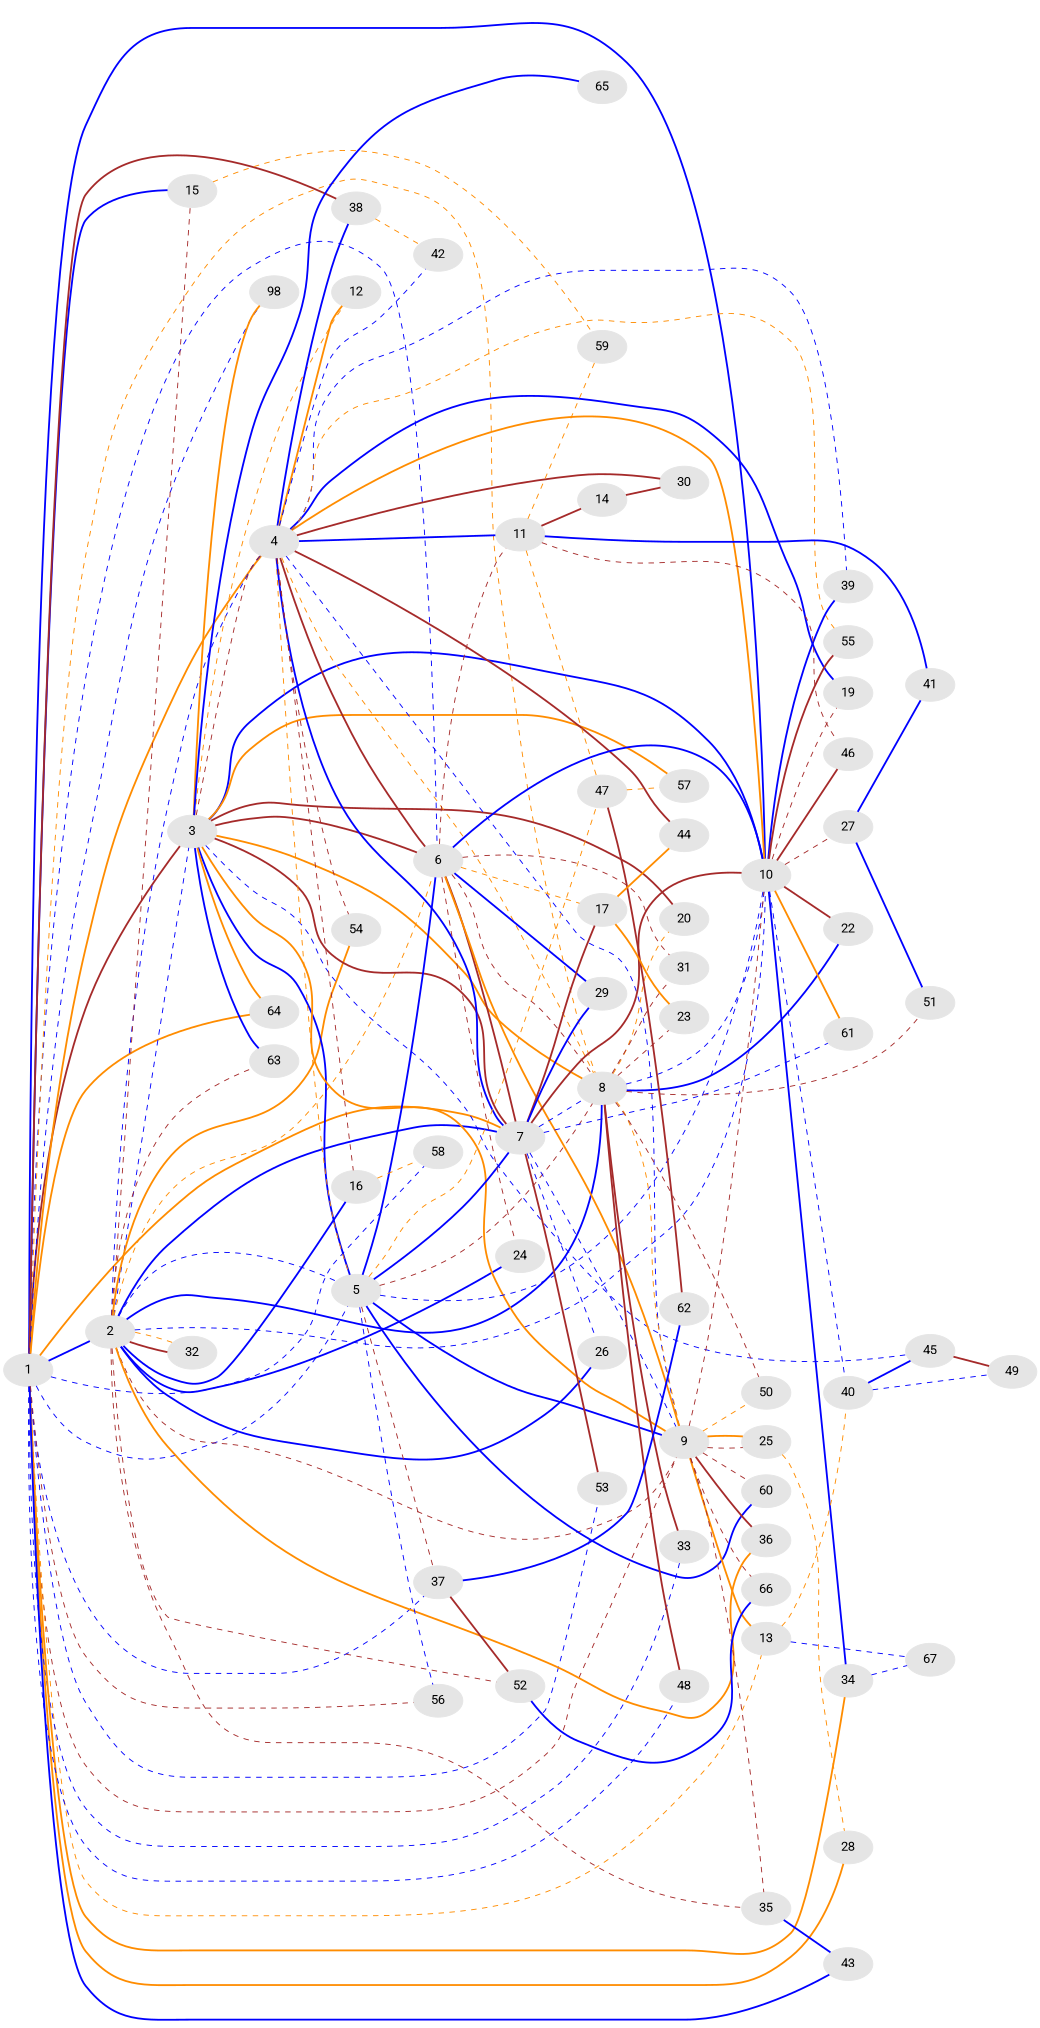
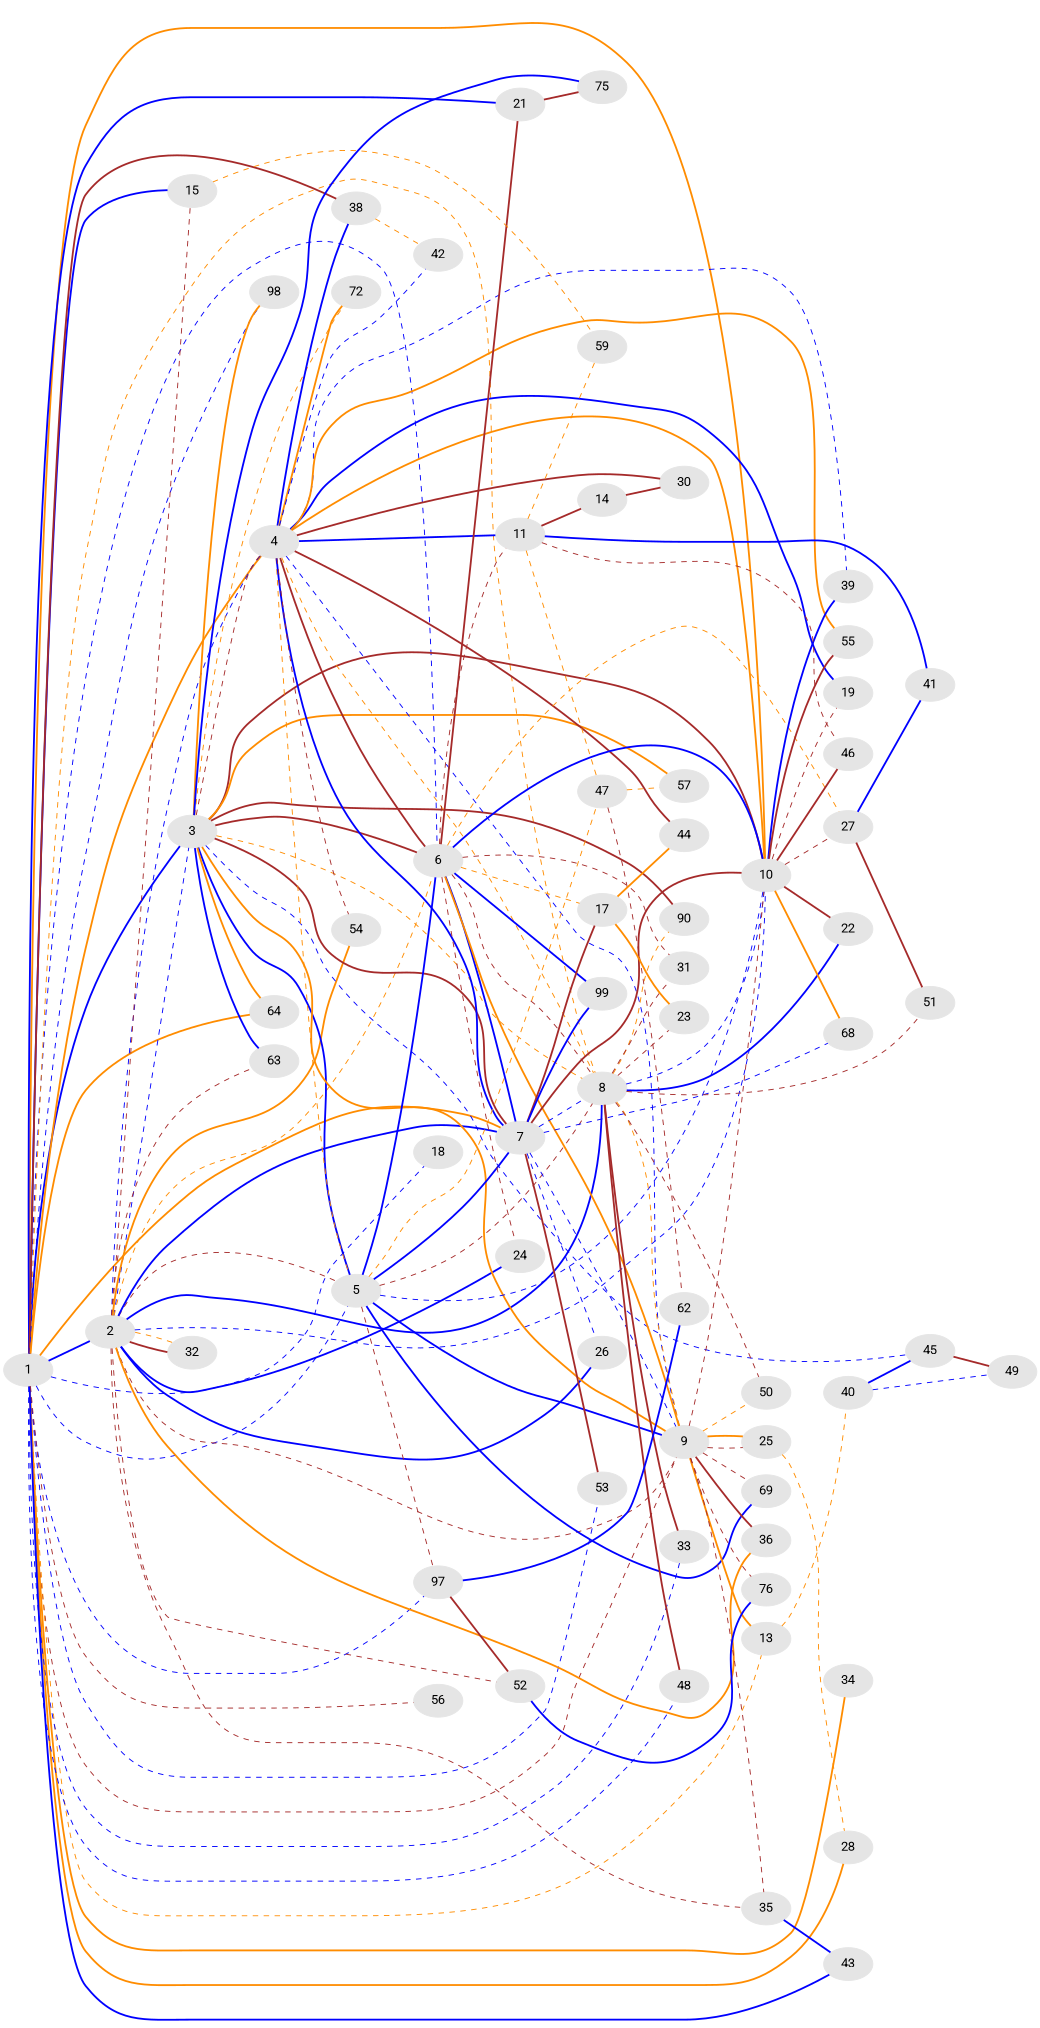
(134, 46) -> (134, 46)
(602, 87) -> (602, 87)
none -> (520, 105)
(356, 292) -> (356, 292)
(644, 322) -> (644, 322)
none -> (646, 640)
(472, 658) -> (472, 658)
(889, 915) -> (889, 915)
(684, 919) -> (684, 919)
(411, 920) -> (411, 920)
(602, 994) -> (602, 994)
(491, 1023) -> (491, 1023)
(848, 1034) -> (848, 1034)
(652, 1036) -> (652, 1036)
(69, 1060) -> (69, 1060)
(807, 1134) -> none
(438, 1152) -> (438, 1152)
(356, 1187) -> none
(217, 1253) -> (217, 1253)
(807, 1278) -> none
(390, 1487) -> none
(766, 1491) -> (766, 1491)
(438, 1582) -> (438, 1582)
(766, 1590) -> (766, 1590)
(930, 1660) -> none
